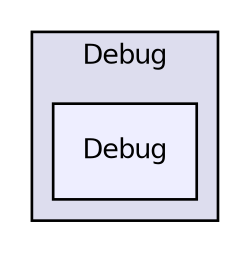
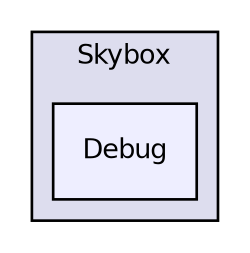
(125, 57) -> (125, 57)
